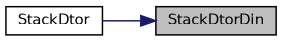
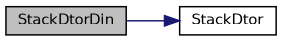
(122, 21) -> (145, 21)
